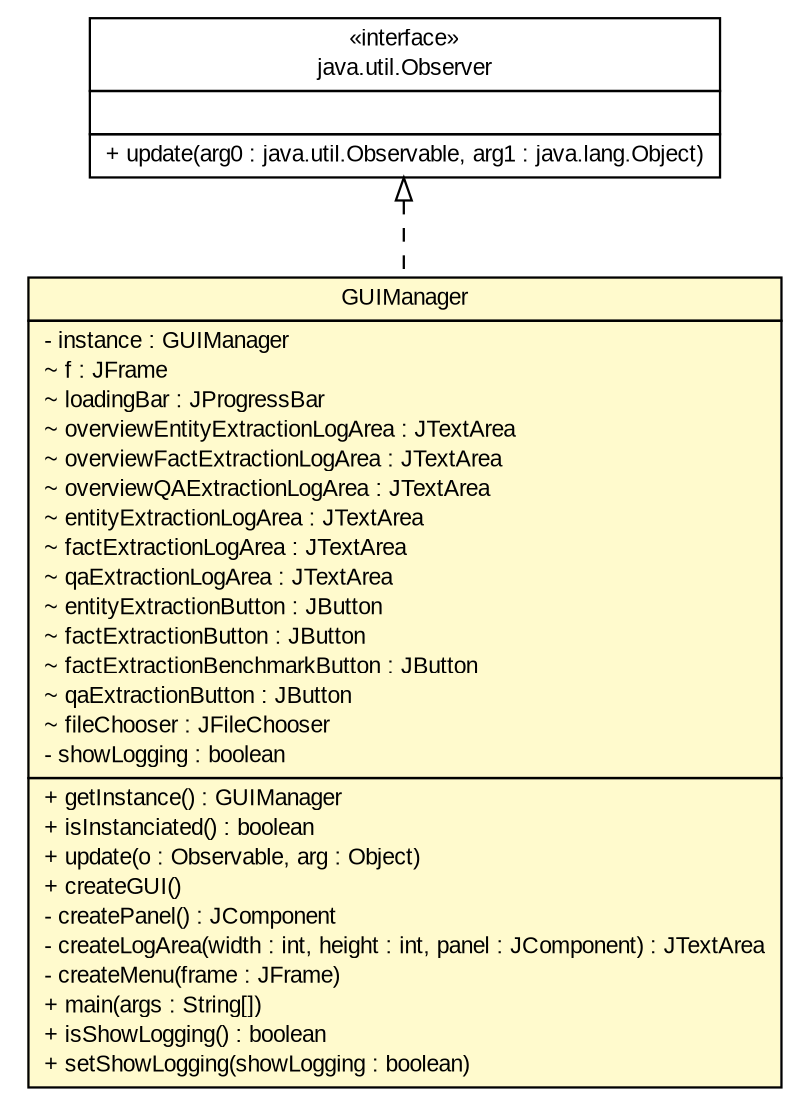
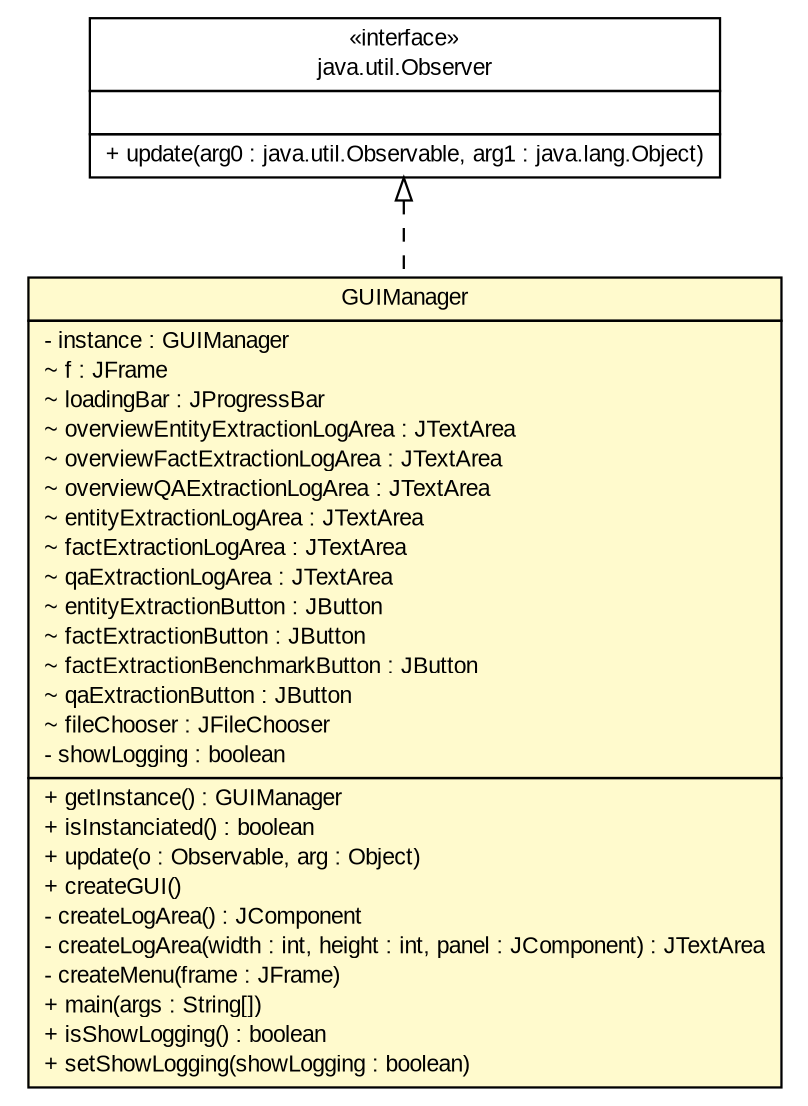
(191, 917) -> (204, 917)
